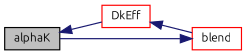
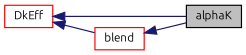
(87, 26) -> (126, 16)
